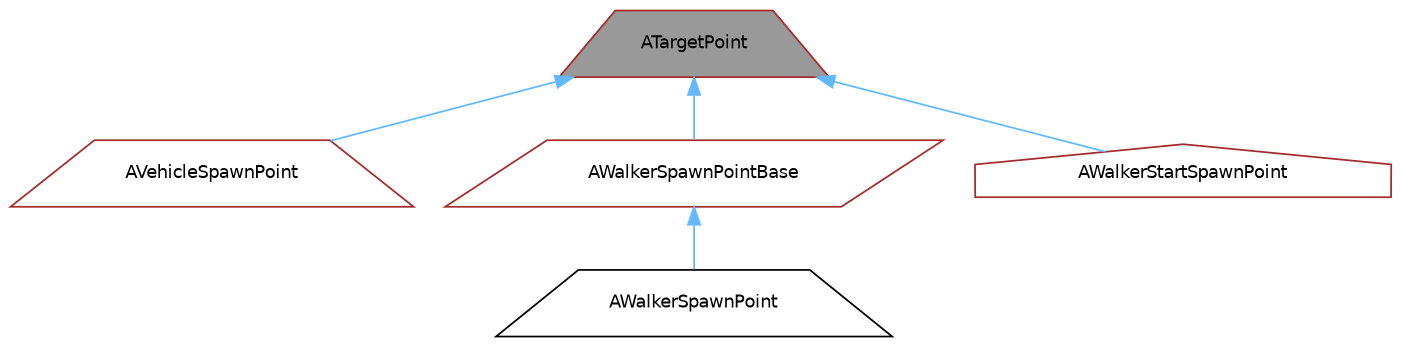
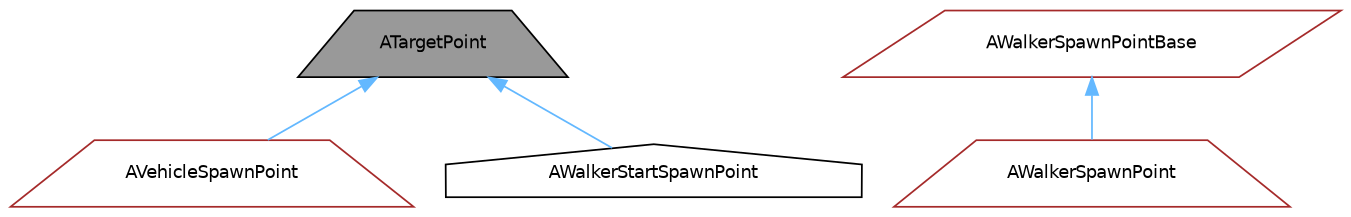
(694, 44) -> (433, 44)
(694, 117) -> none
(1183, 174) -> (654, 174)
(694, 303) -> (1092, 174)
